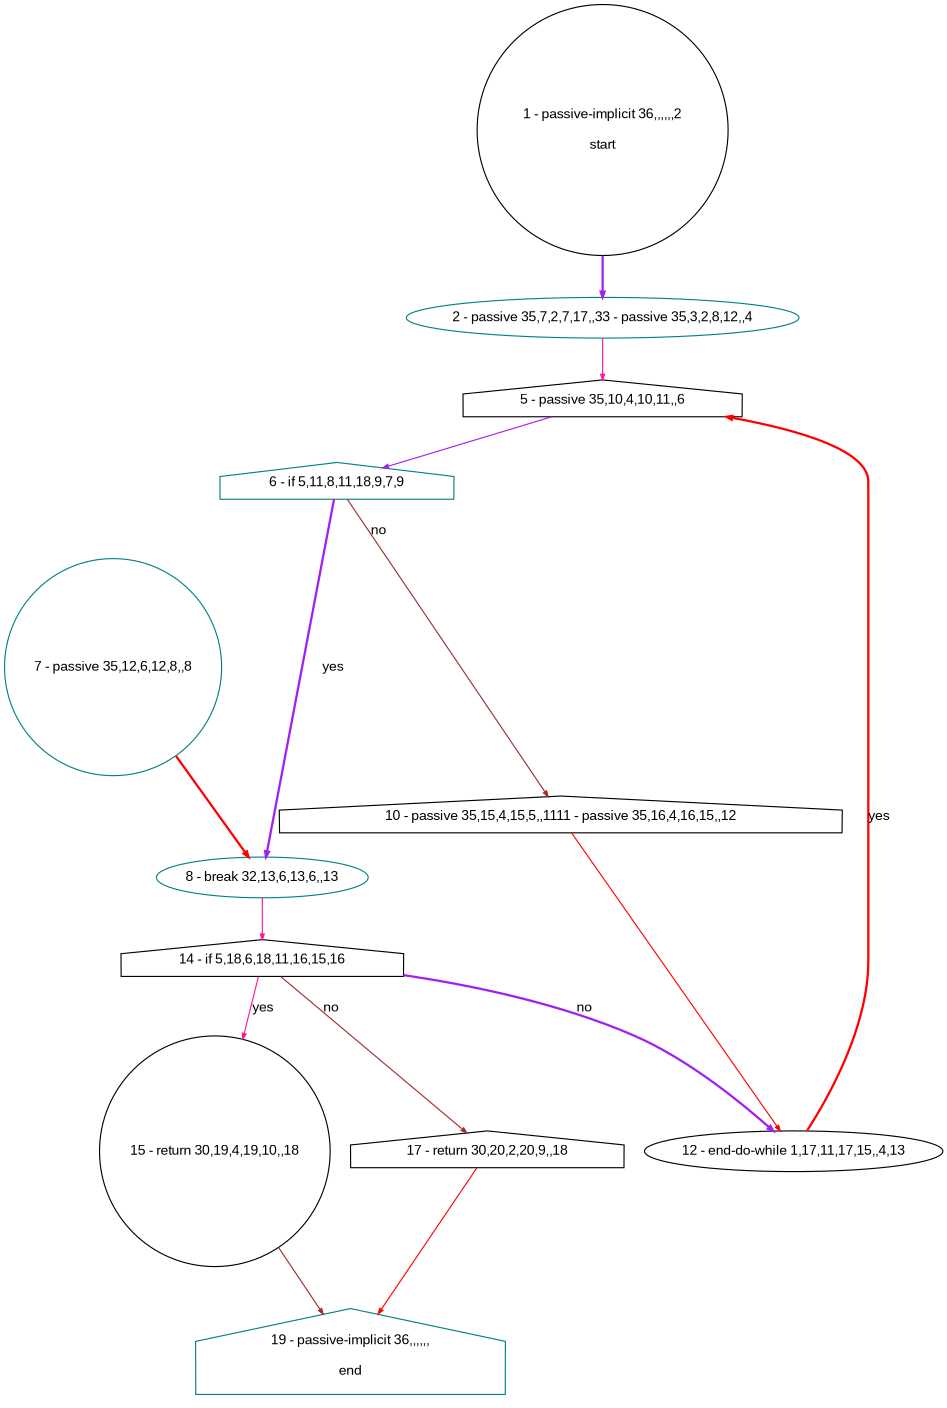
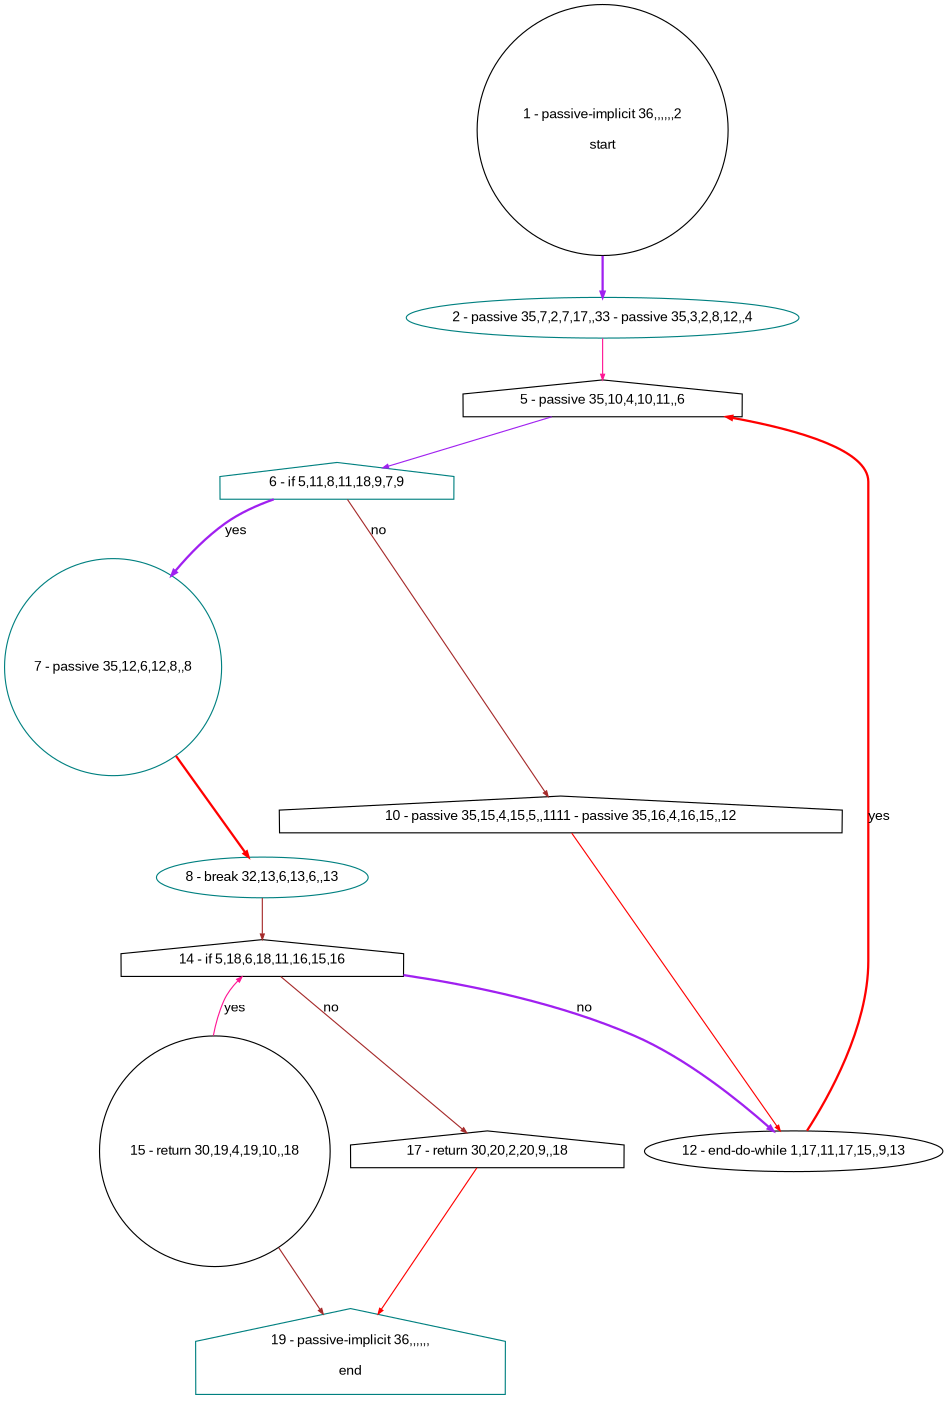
(301, 675) -> (219, 528)
(262, 916) -> (262, 916)
(251, 1005) -> (222, 1006)
(794, 1151) -> (794, 1151)
